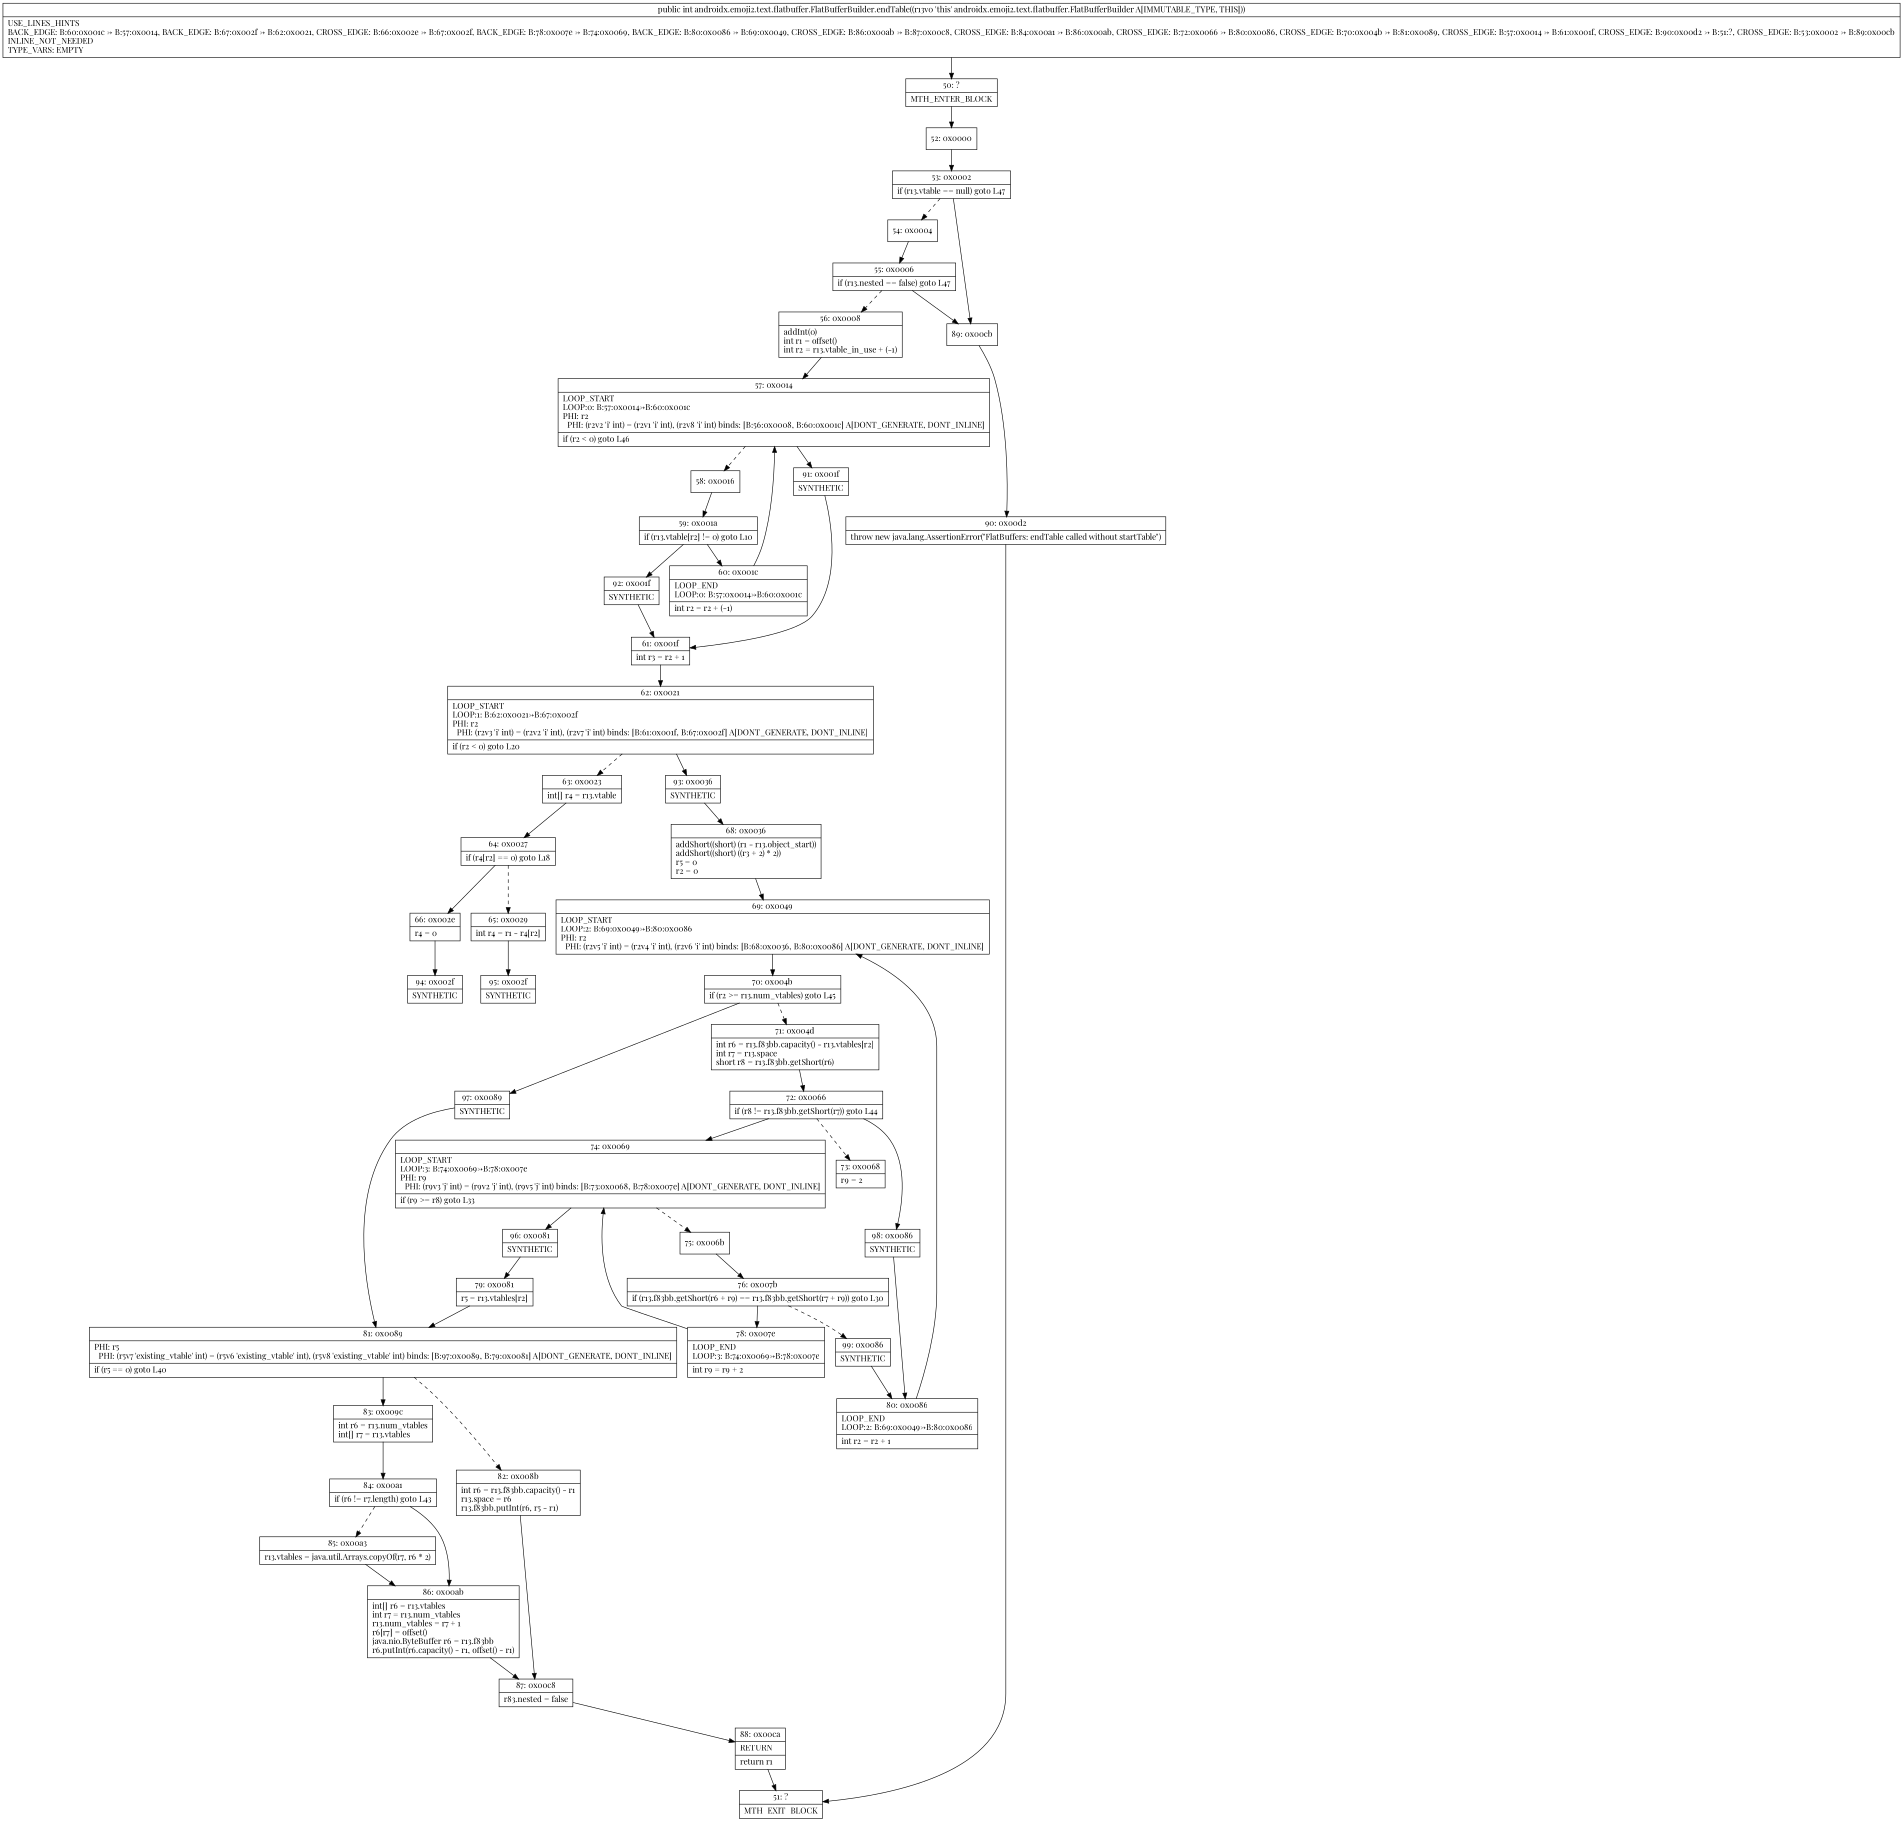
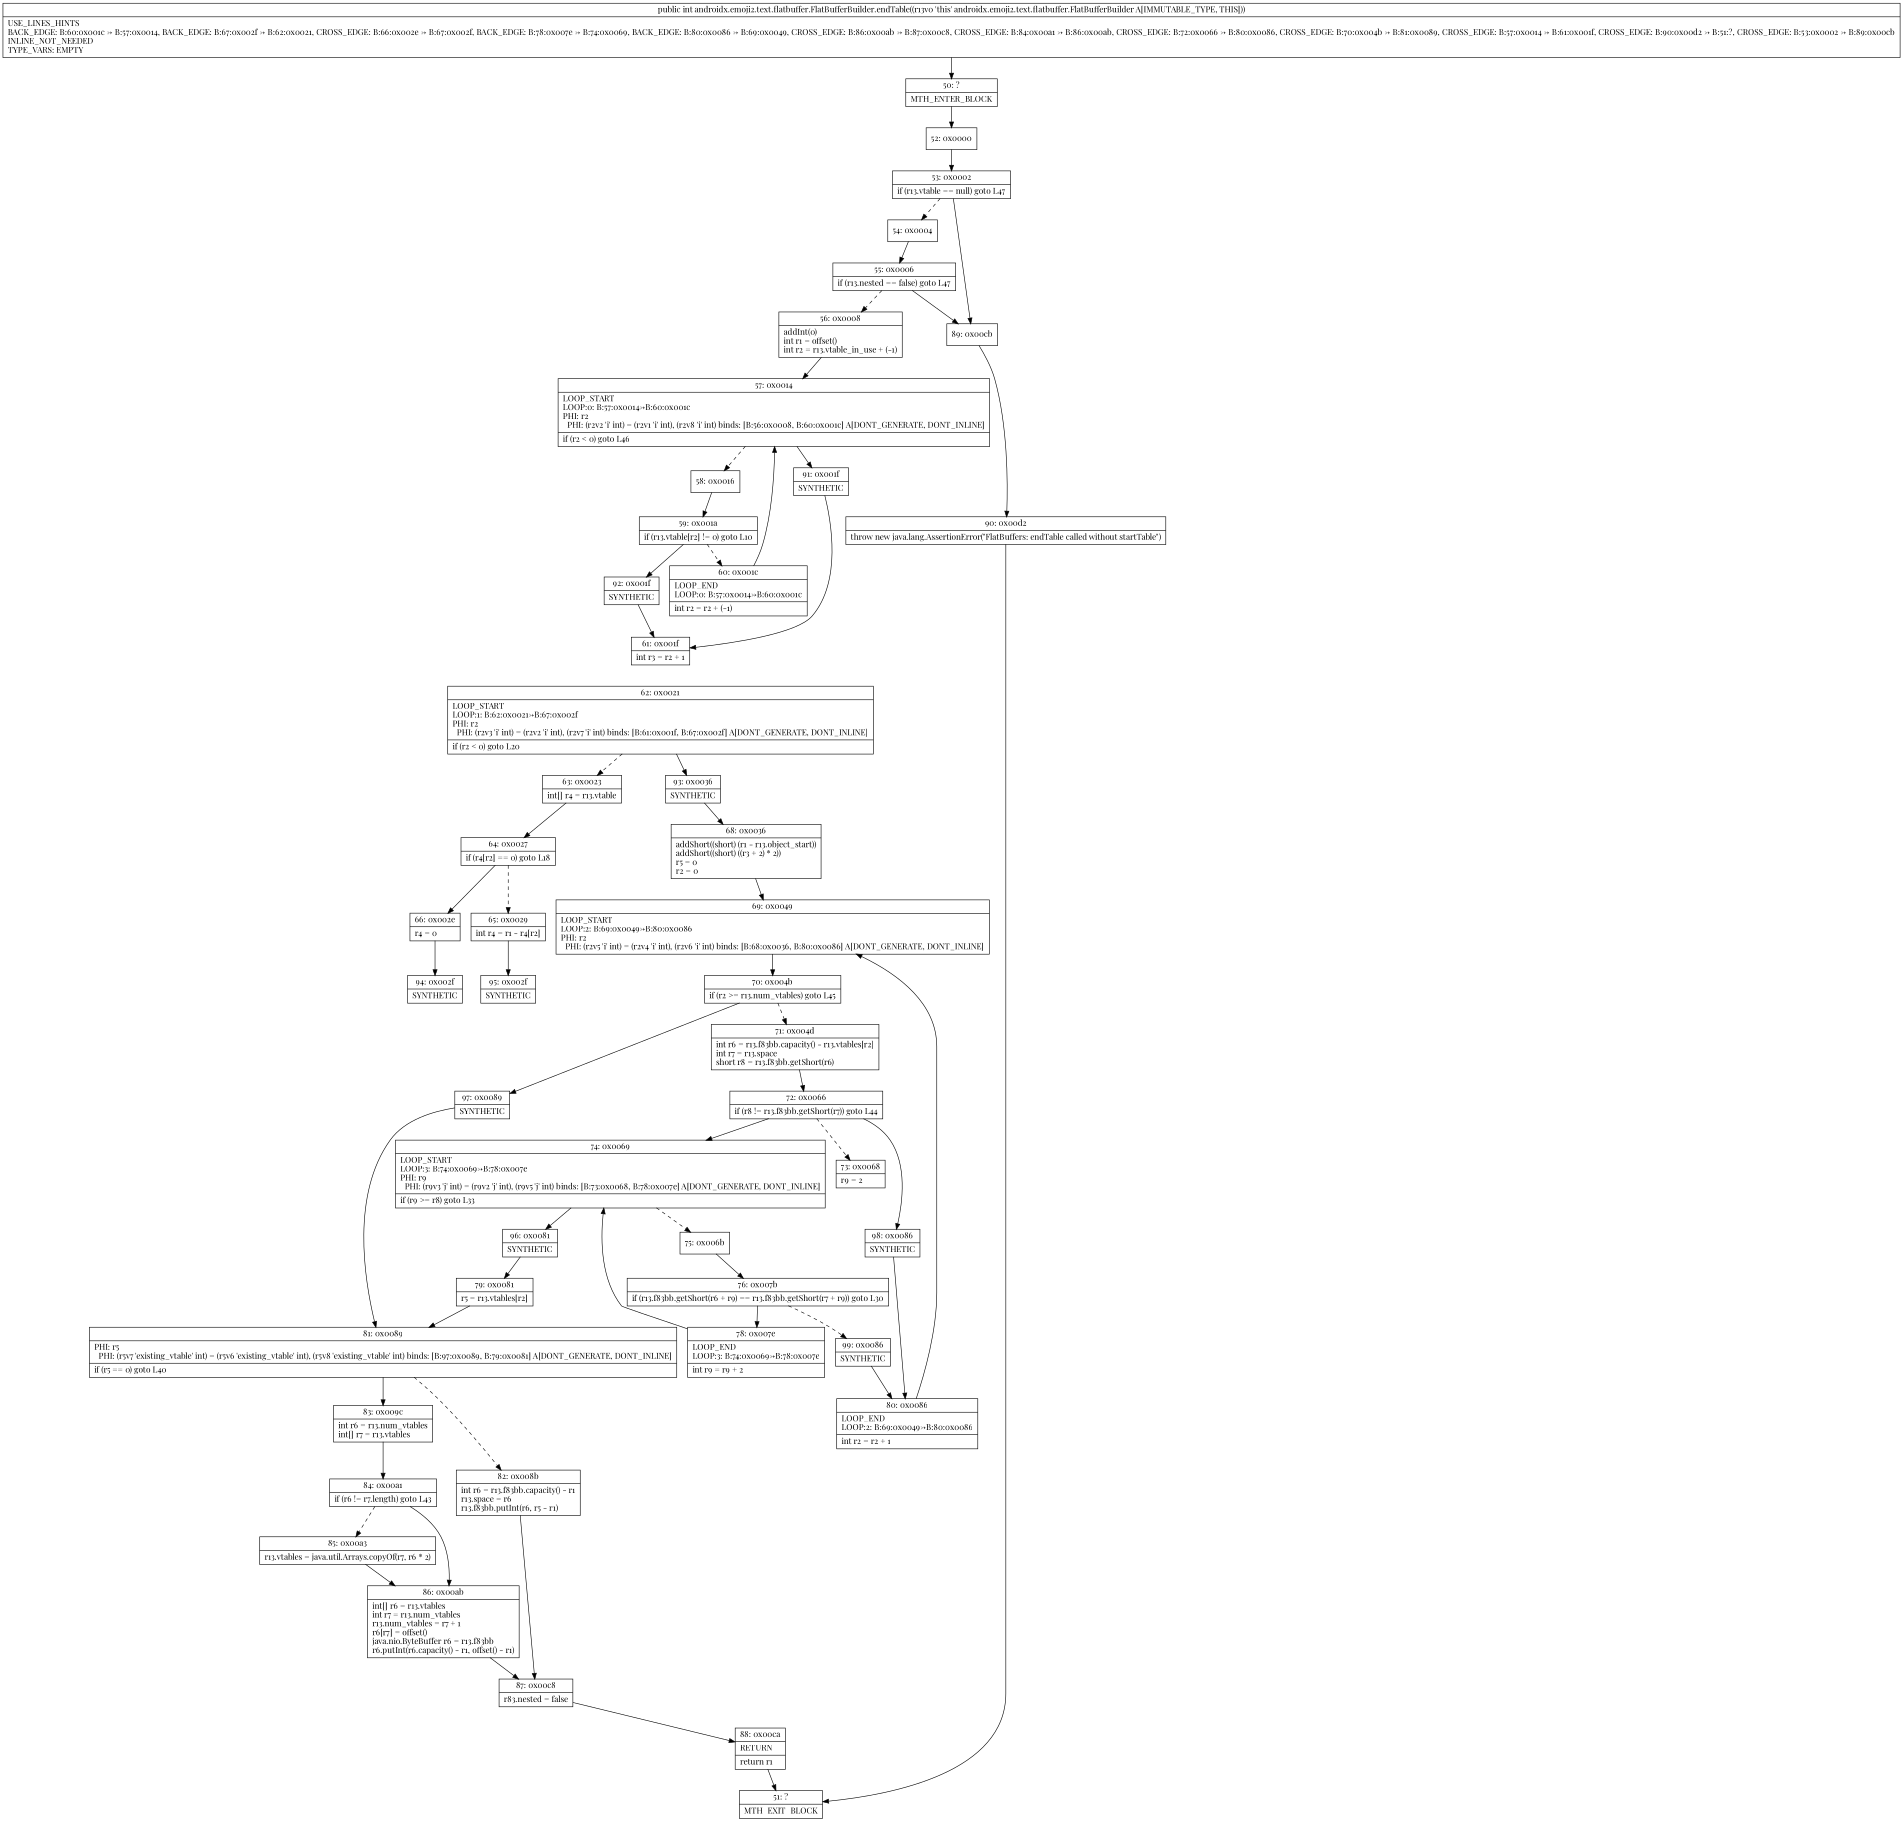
(713, 553) -> (713, 553)
(661, 673) -> none
